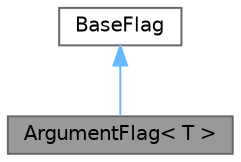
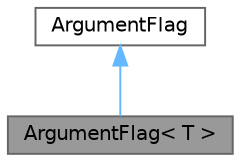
(120, 27) -> (120, 27)
